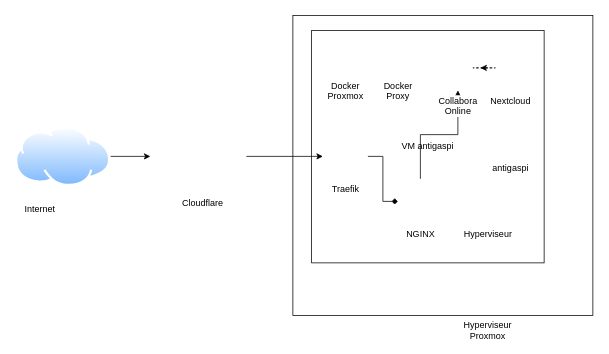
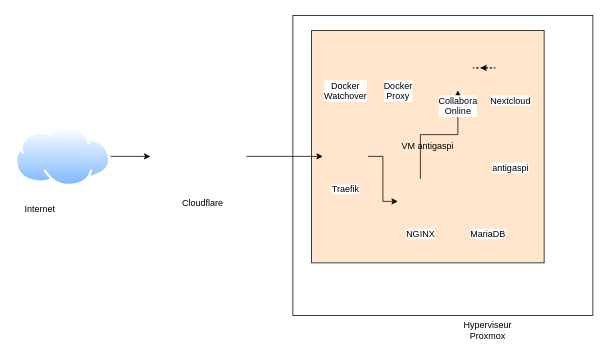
(346, 91) -> (346, 91)
(428, 147) -> (428, 147)
(390, 201) -> (391, 201)
(488, 235) -> (488, 235)
